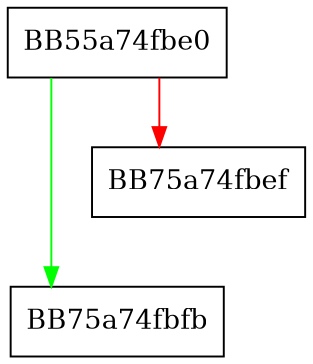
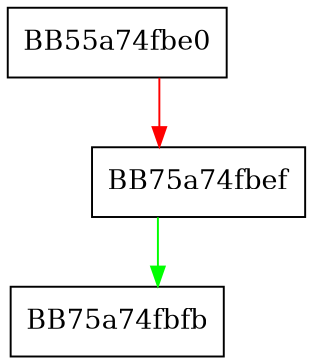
(51, 173) -> (158, 242)
